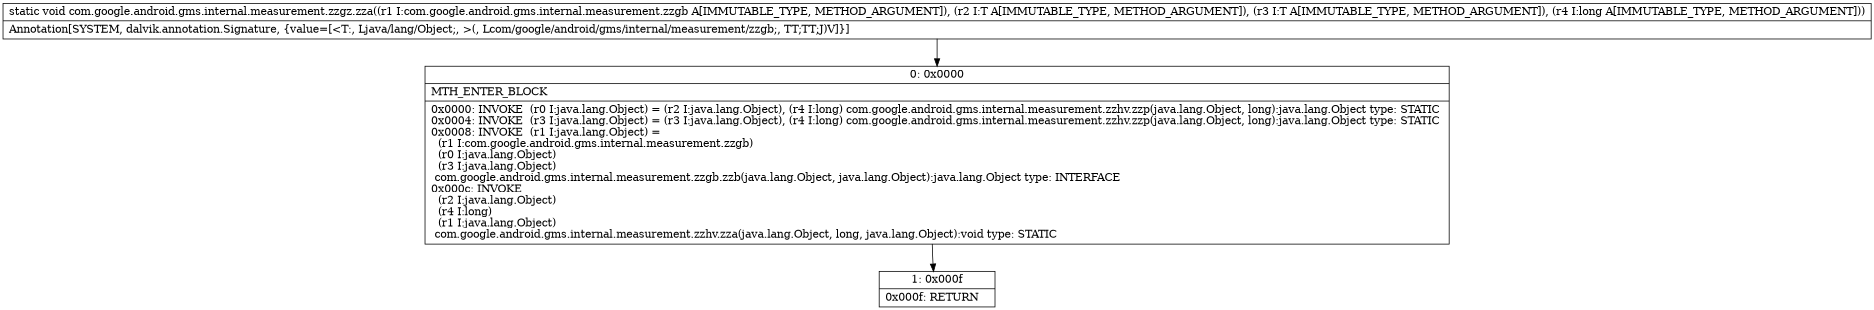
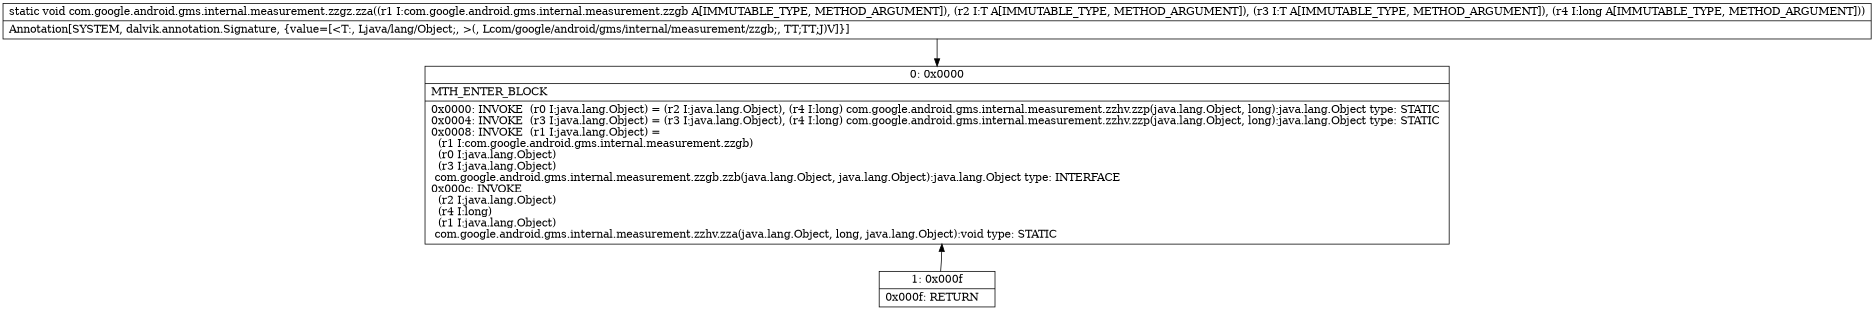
(933, 254) -> (941, 262)
